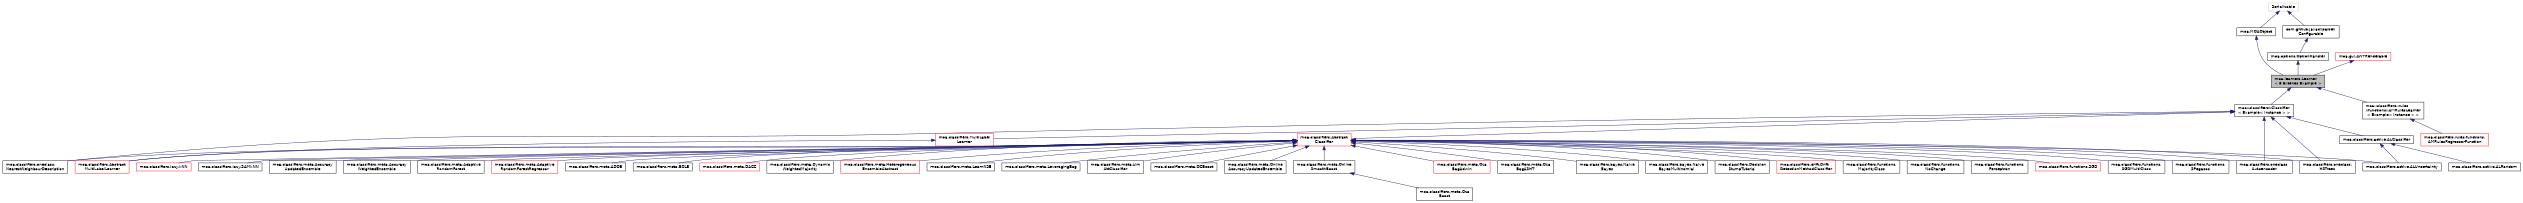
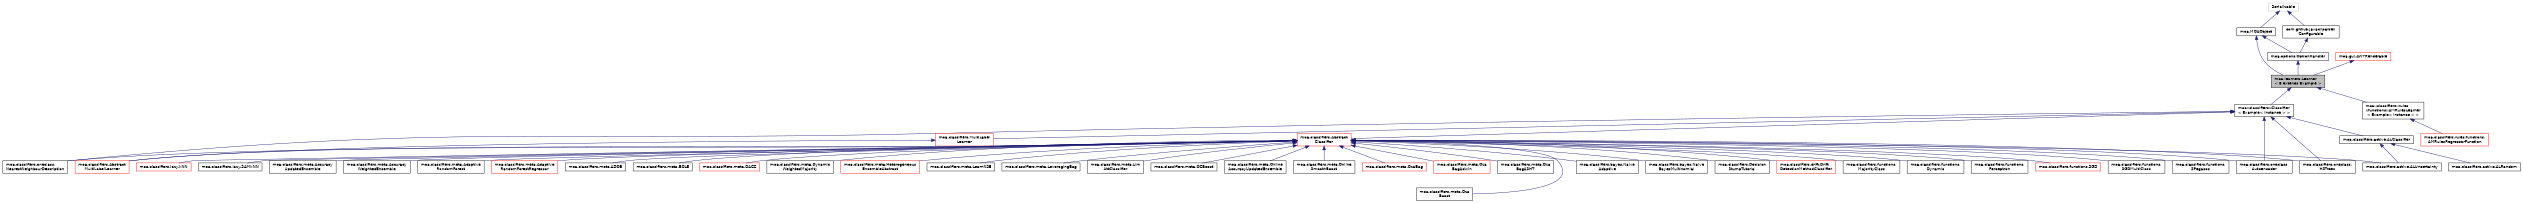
none -> (2279, 45)
none -> (1394, 167)
(1607, 167) -> (1607, 167)
(1936, 167) -> (1936, 167)
(1386, 181) -> (1542, 154)
